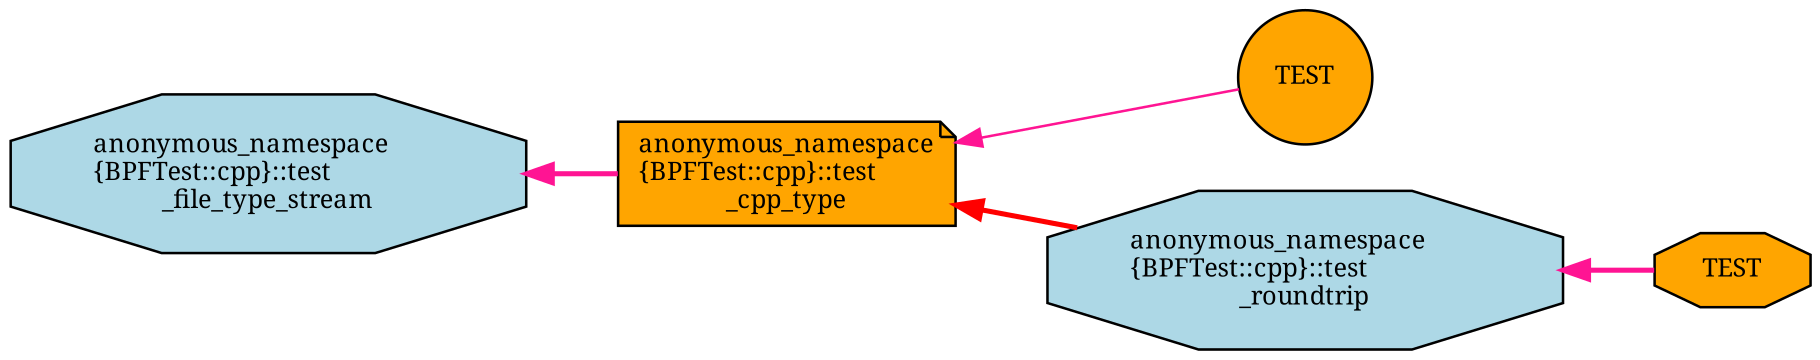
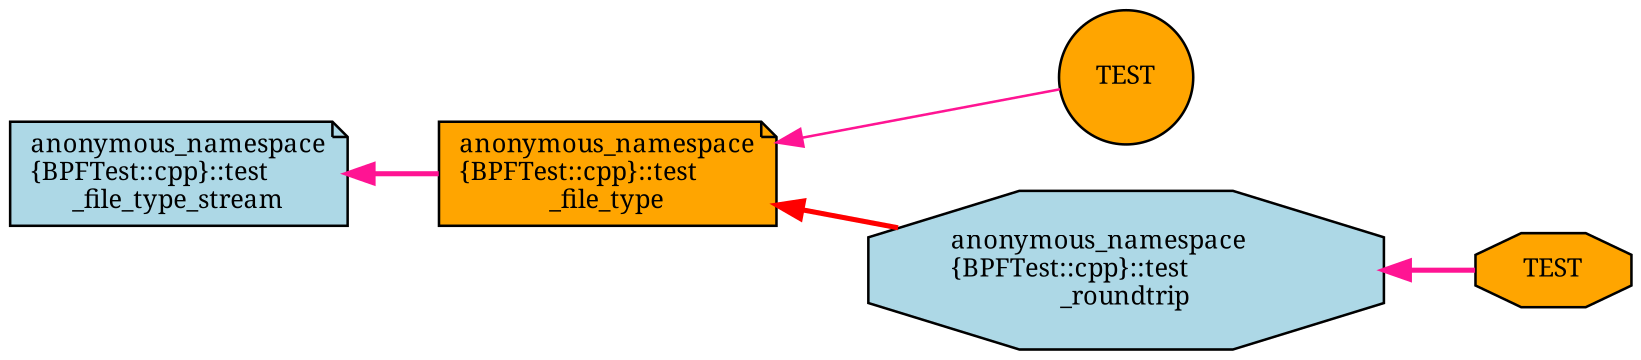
(268, 174) -> (179, 174)
(787, 174) -> (608, 174)
